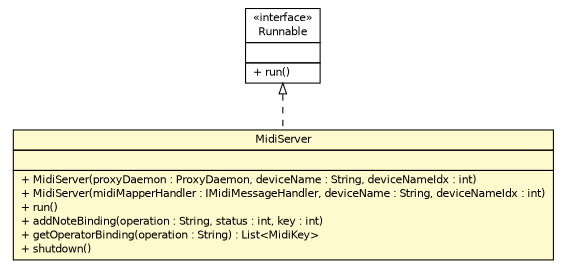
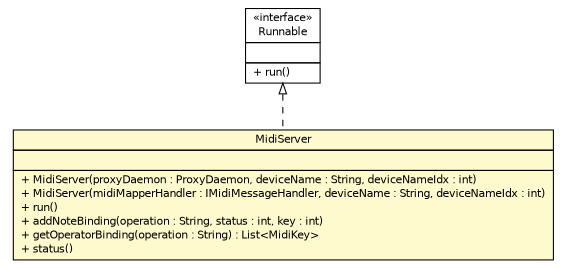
(56, 249) -> (47, 249)
